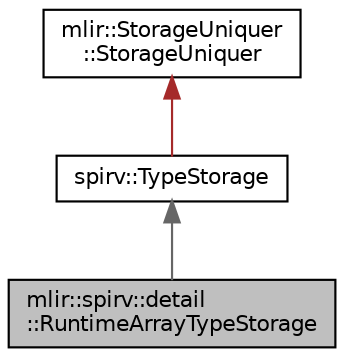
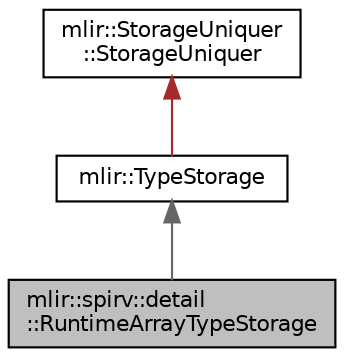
(172, 179) -> (172, 179)
